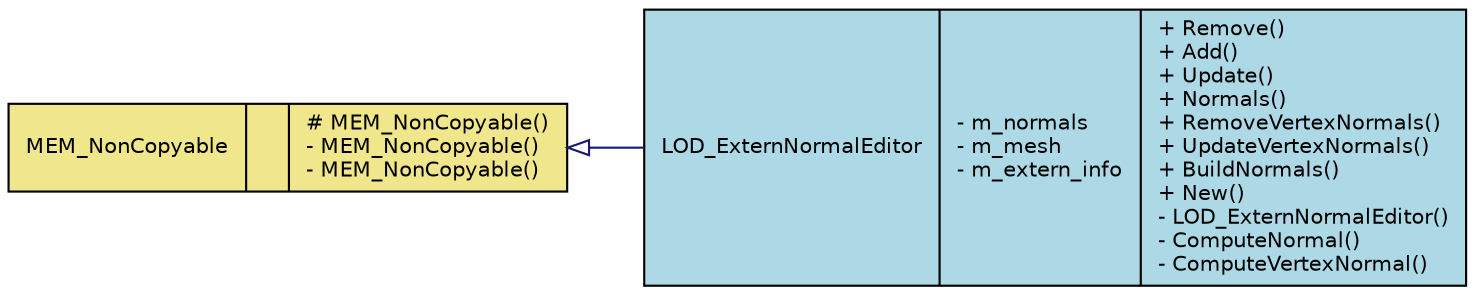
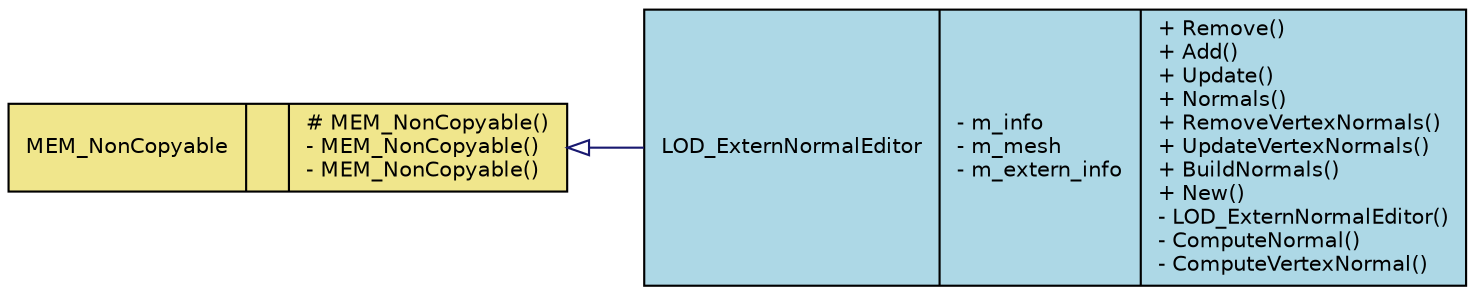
(1023, 123) -> (1001, 123)
